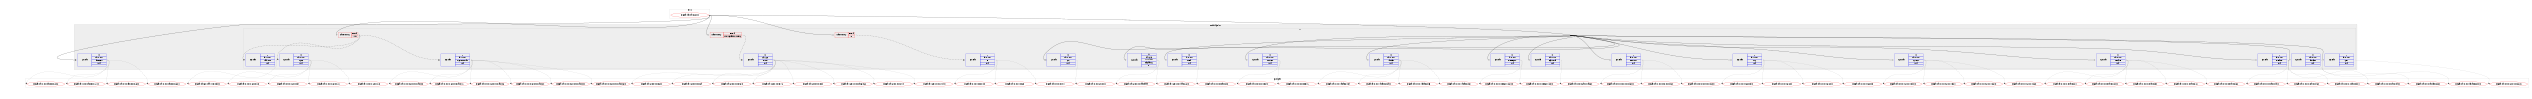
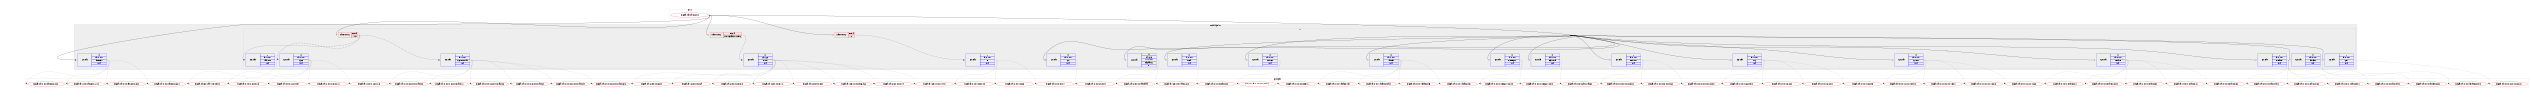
(1257, 84) -> (1257, 84)
